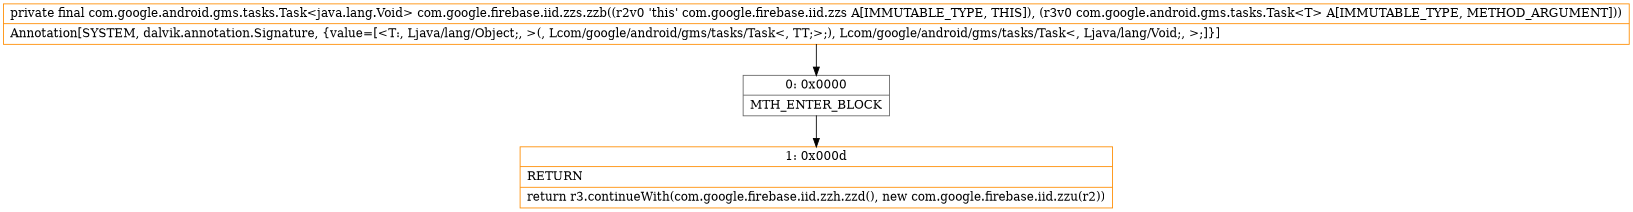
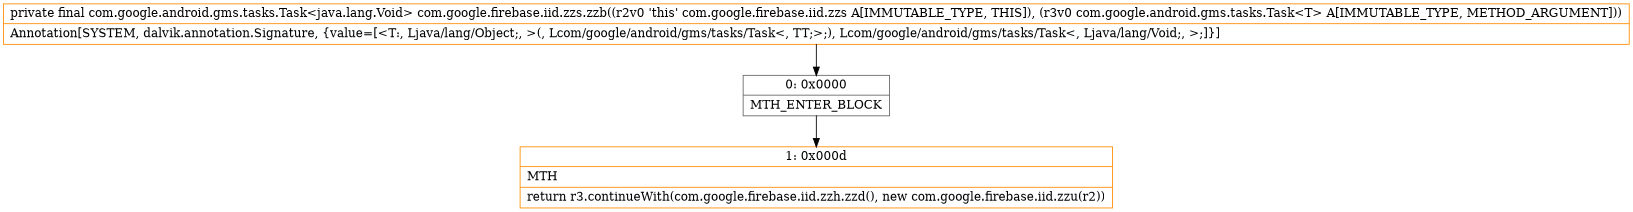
(555, 177) -> (542, 177)
